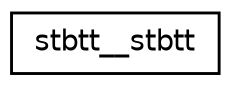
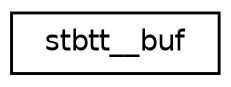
(115, 43) -> (115, 43)
